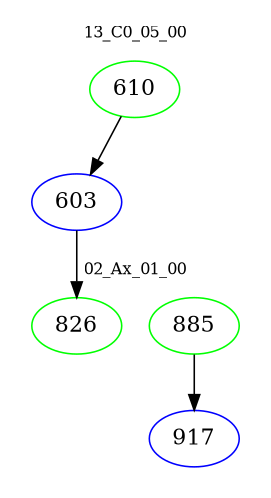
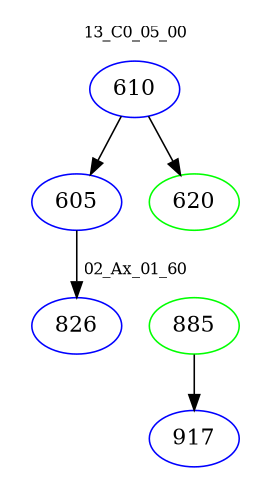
(135, 89) -> (135, 89)
(77, 202) -> (77, 202)
none -> (194, 202)
(136, 270) -> (136, 270)
(77, 326) -> (77, 326)
